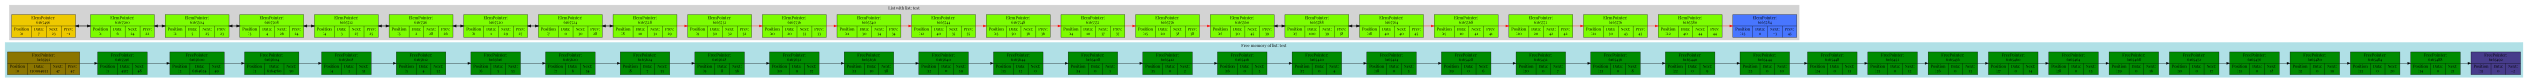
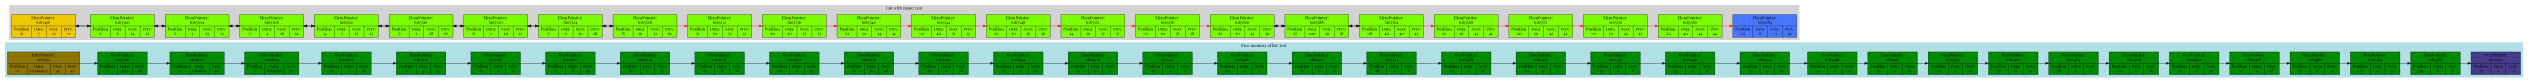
(904, 9) -> (904, 9)
